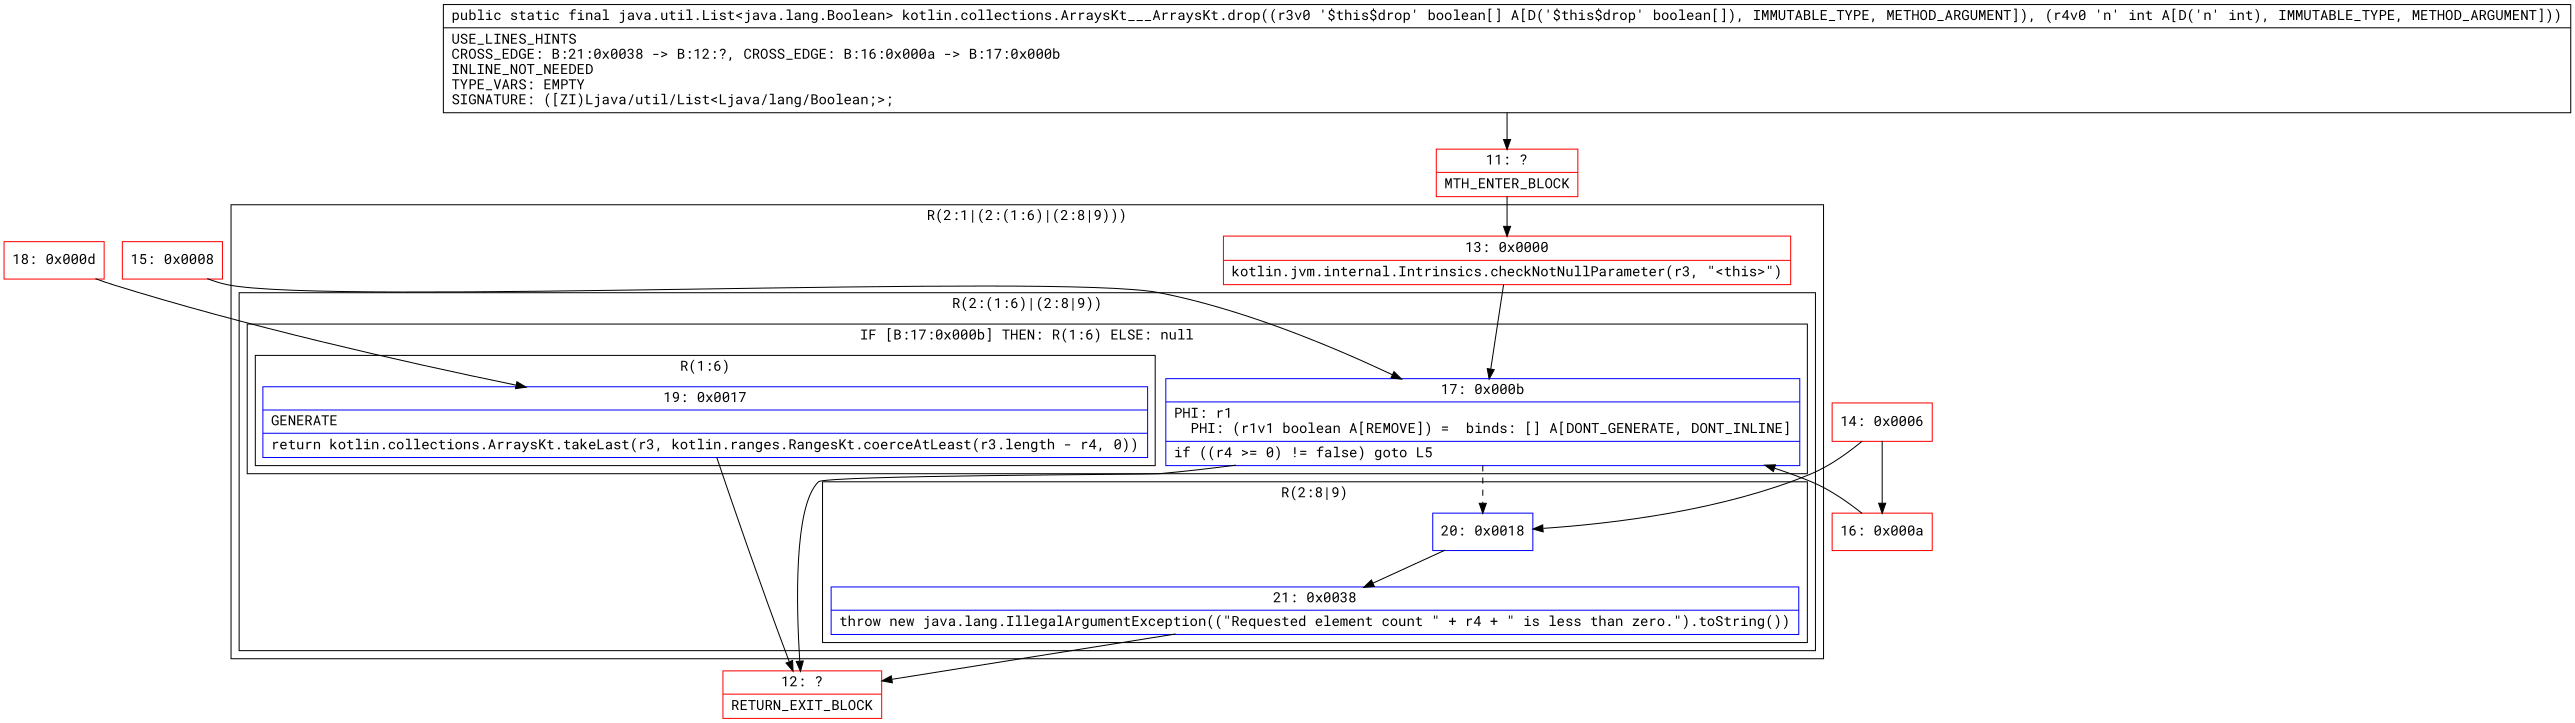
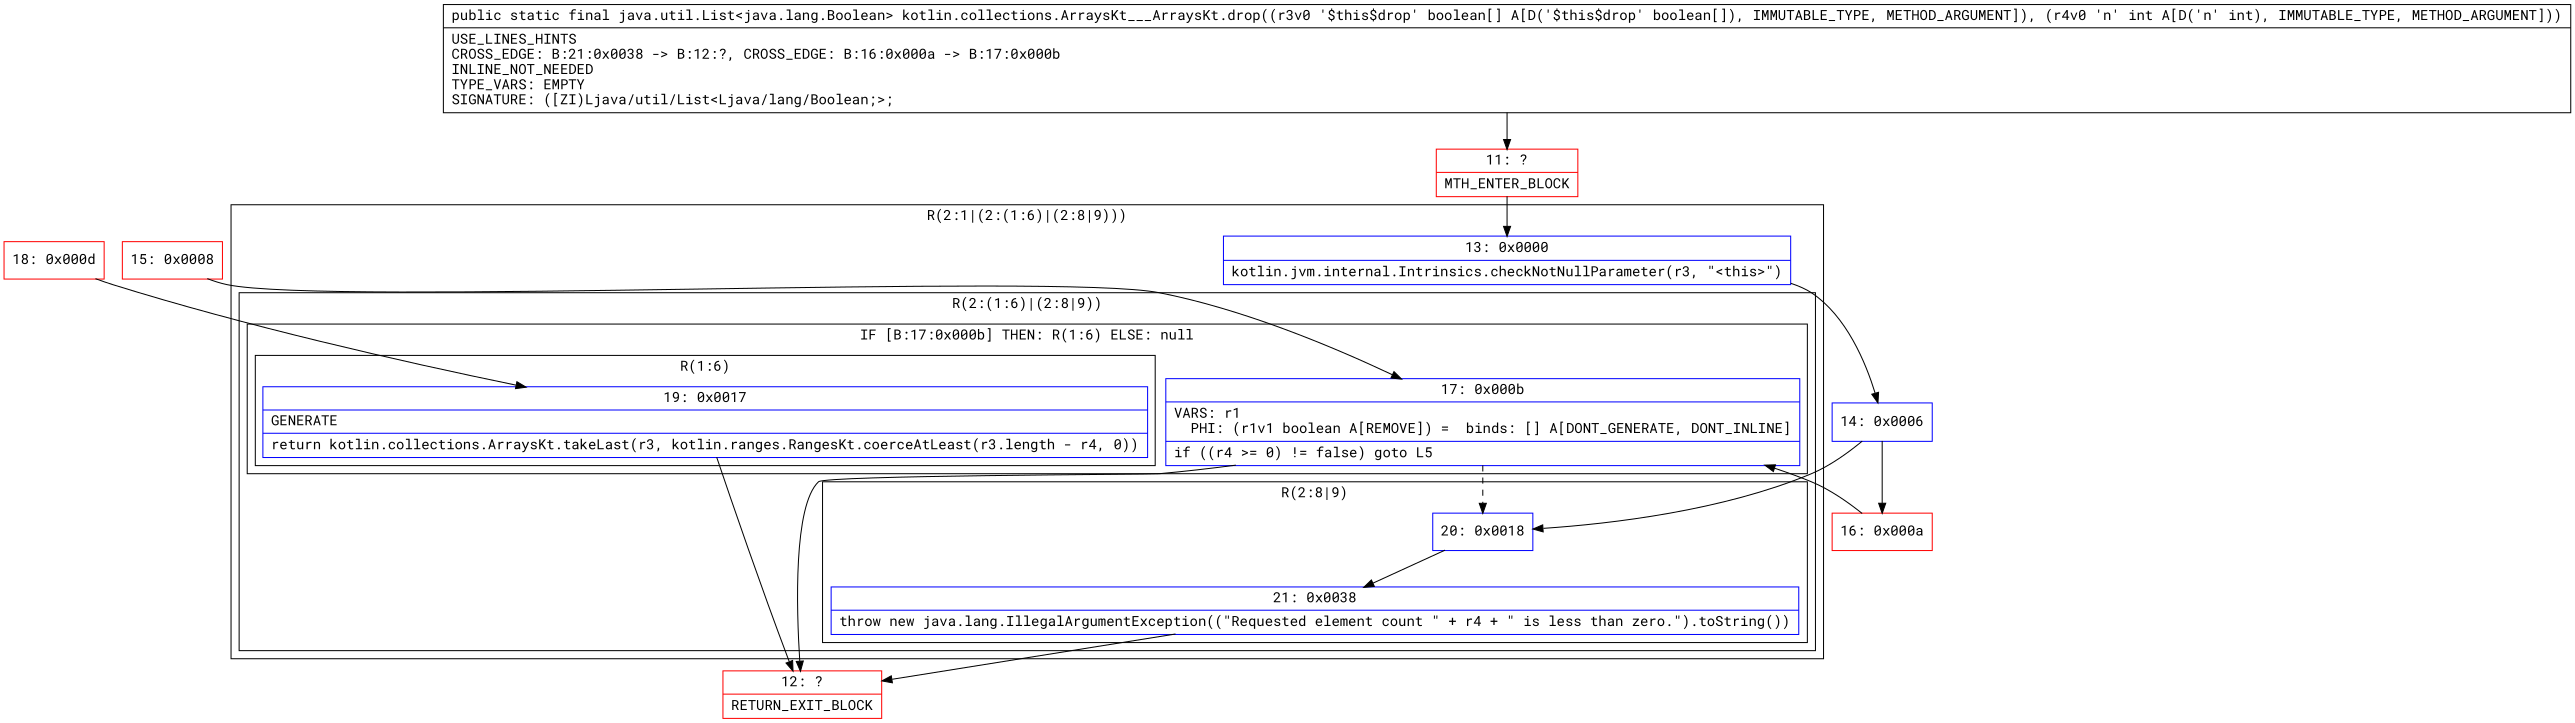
(1507, 260) -> (1507, 260)
(1497, 331) -> (1845, 328)
(1208, 414) -> (1212, 414)
(1882, 422) -> (1882, 422)
